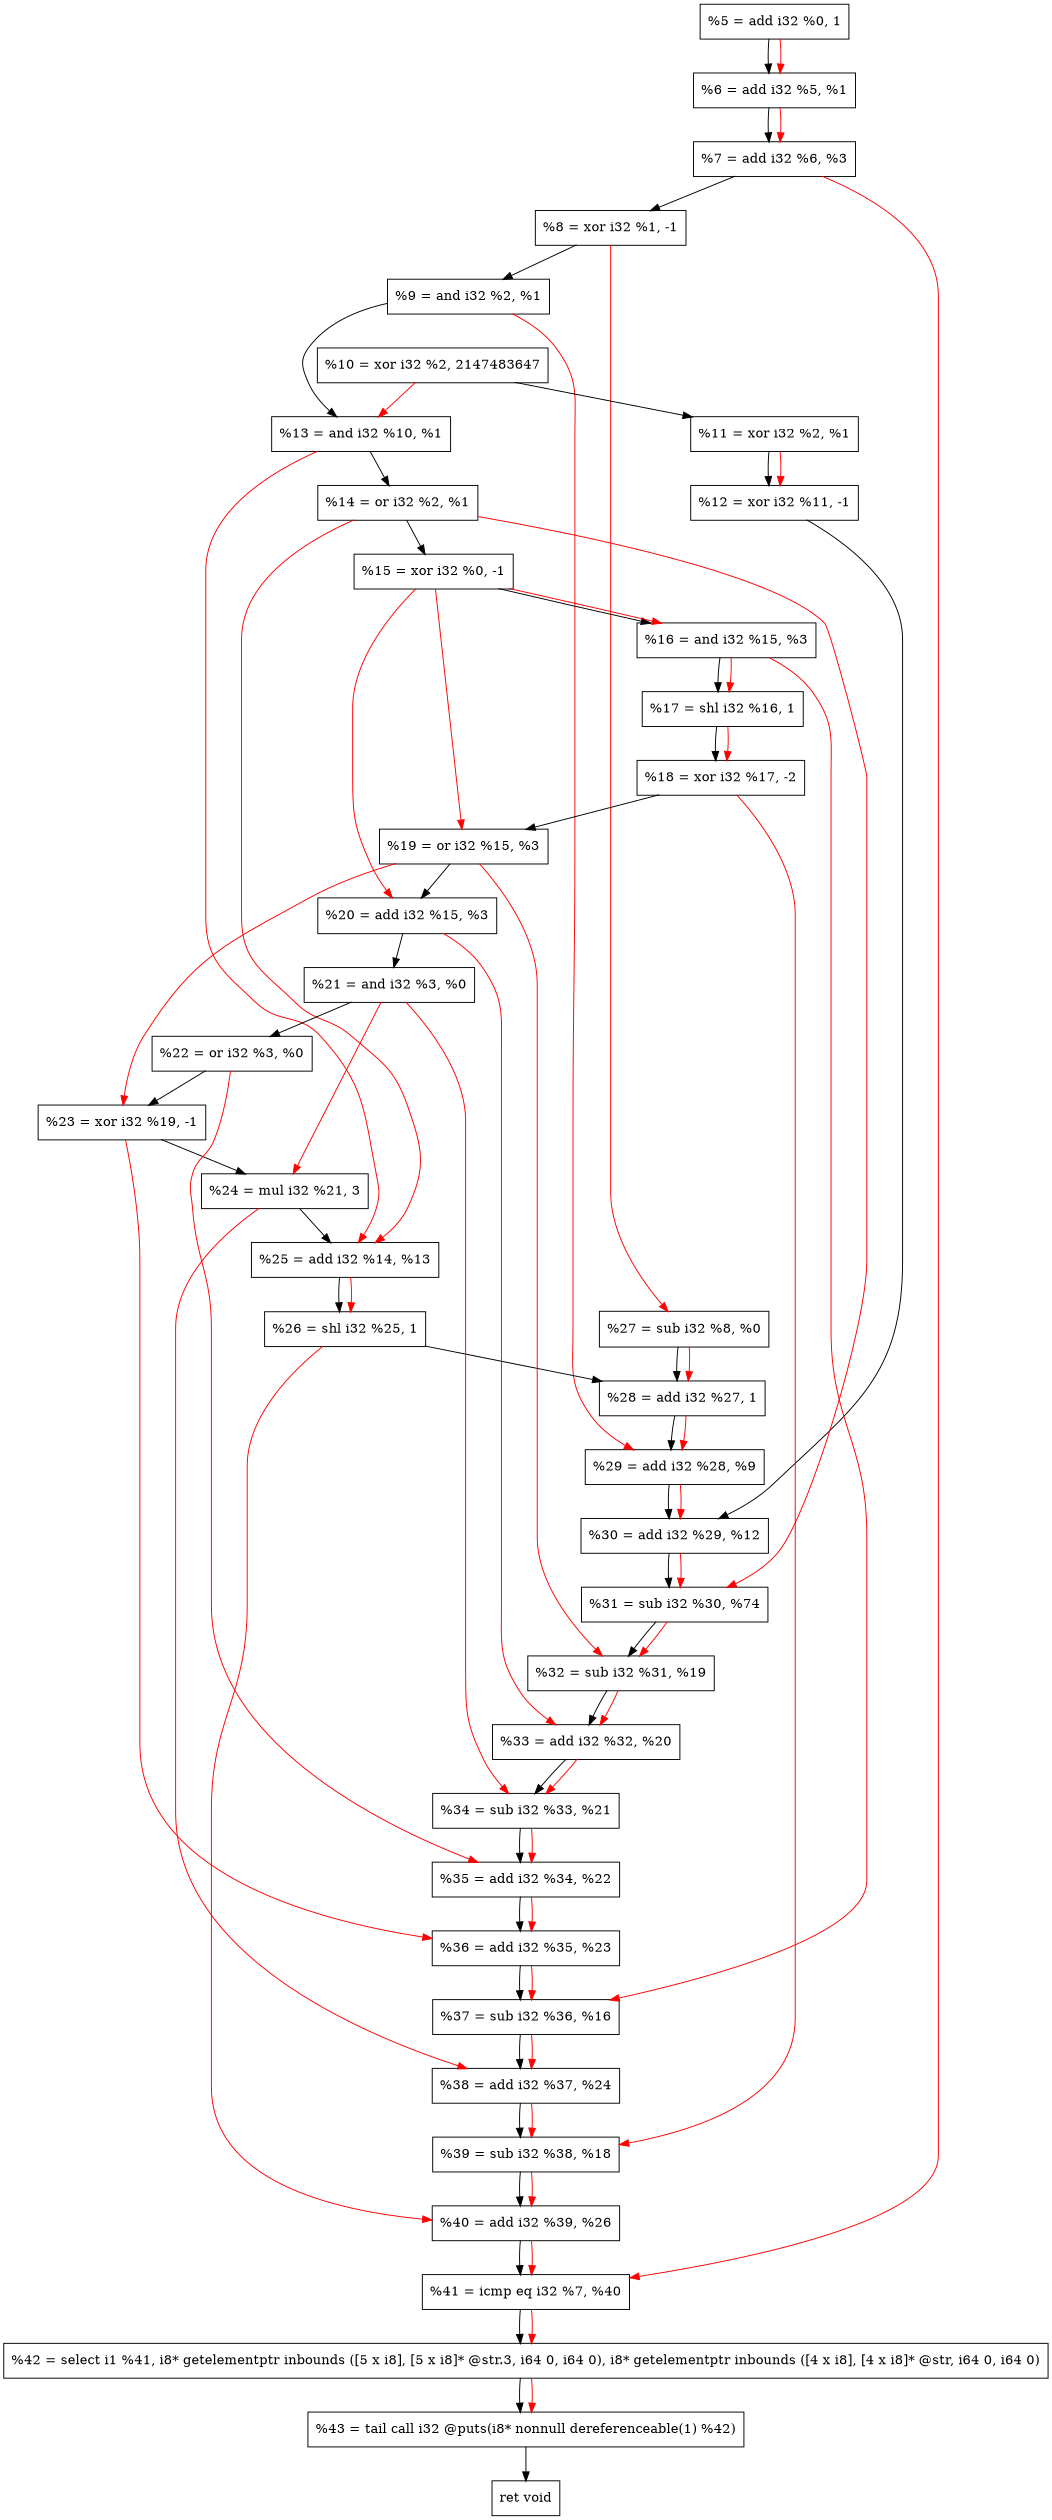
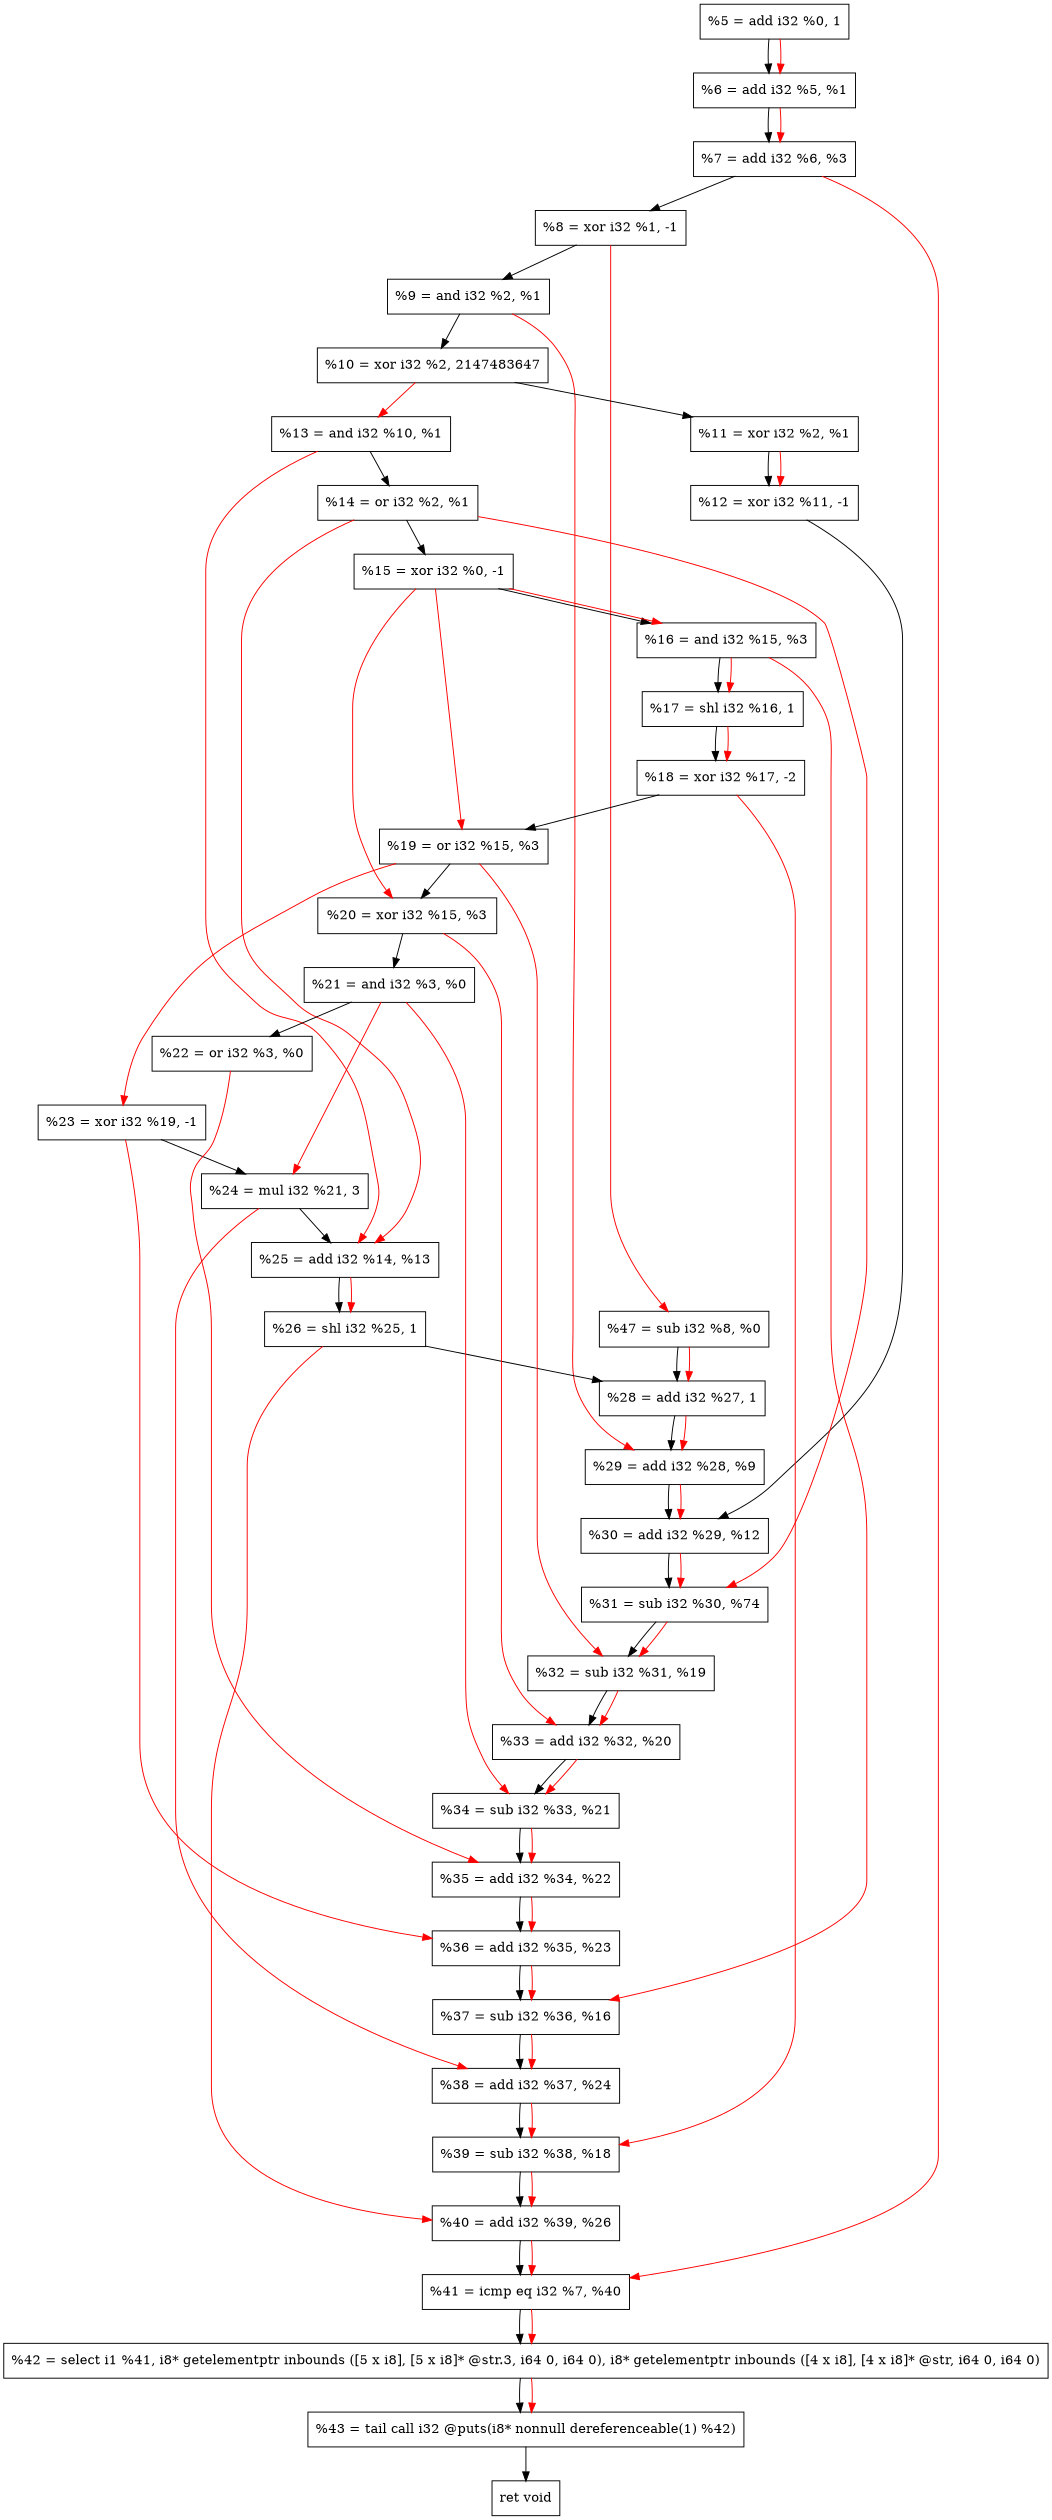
(315, 340) -> (453, 327)
(407, 916) -> (407, 916)
(181, 1085) -> none
(684, 1329) -> (684, 1329)
